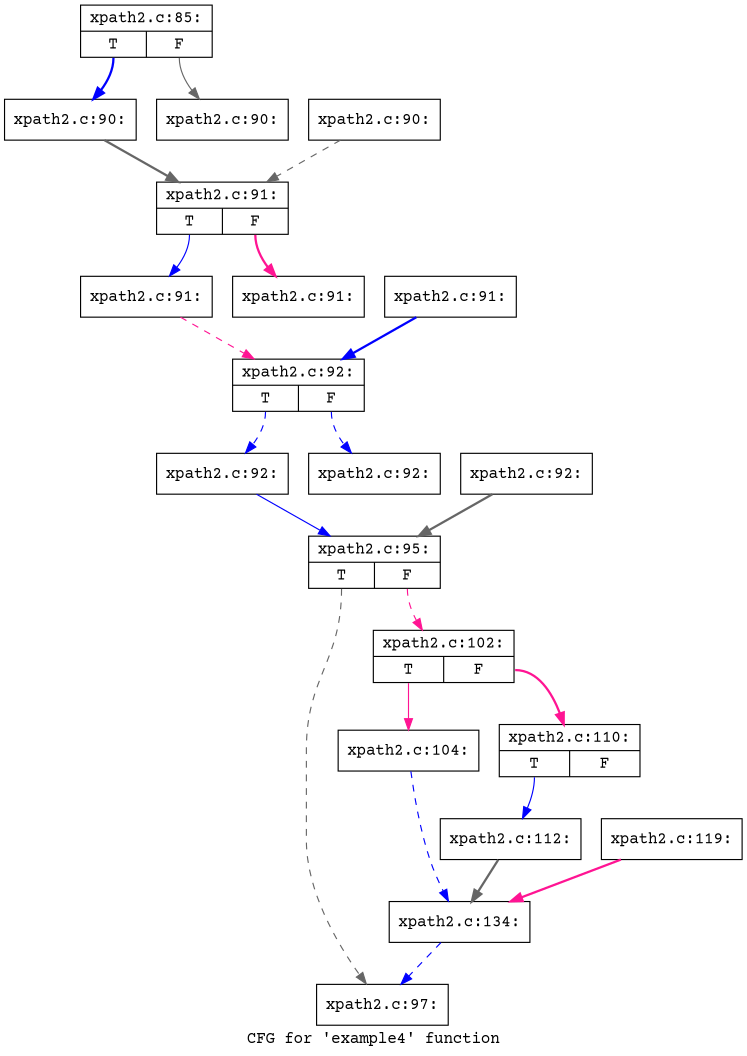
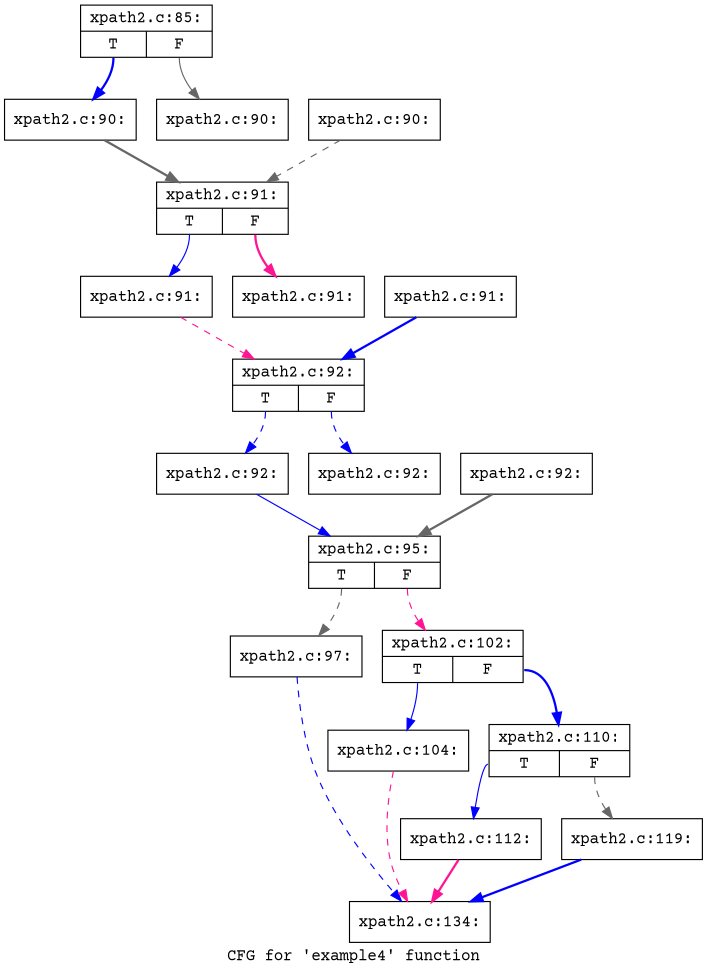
(544, 685) -> (548, 685)
(408, 701) -> (416, 701)
none -> (598, 794)
(422, 832) -> (387, 832)
(488, 876) -> (448, 876)
(571, 878) -> (532, 878)
(425, 959) -> (325, 794)
